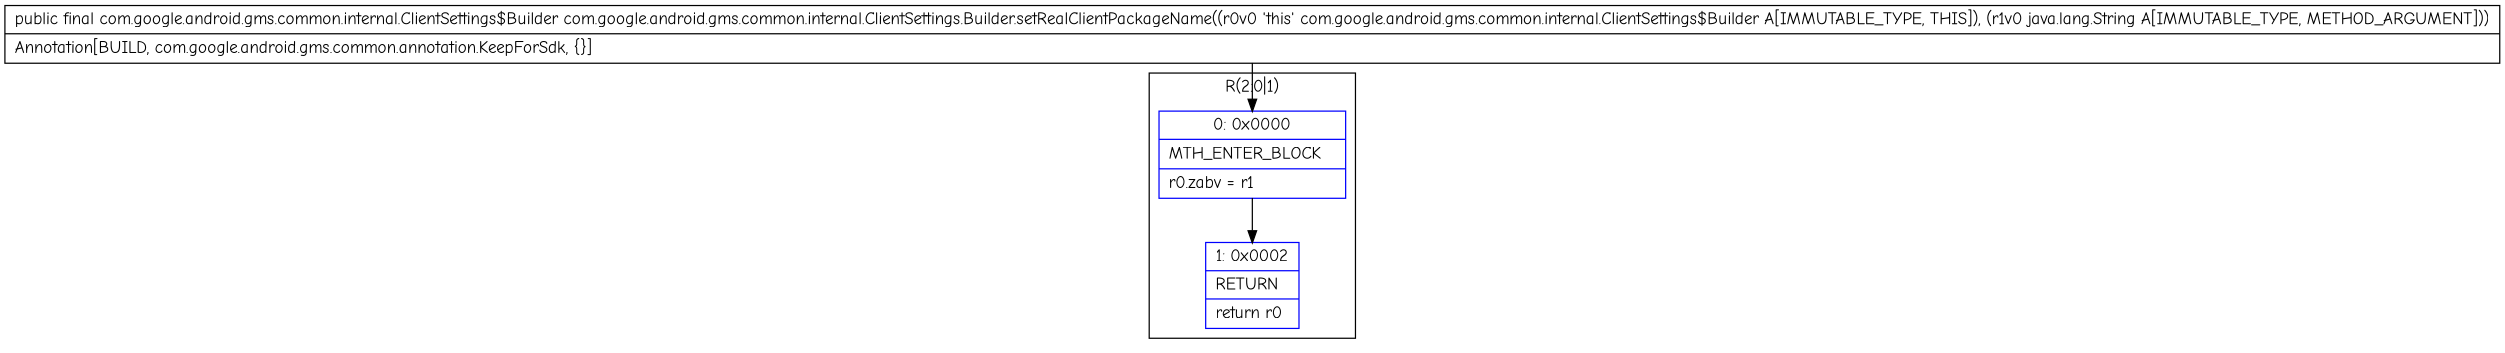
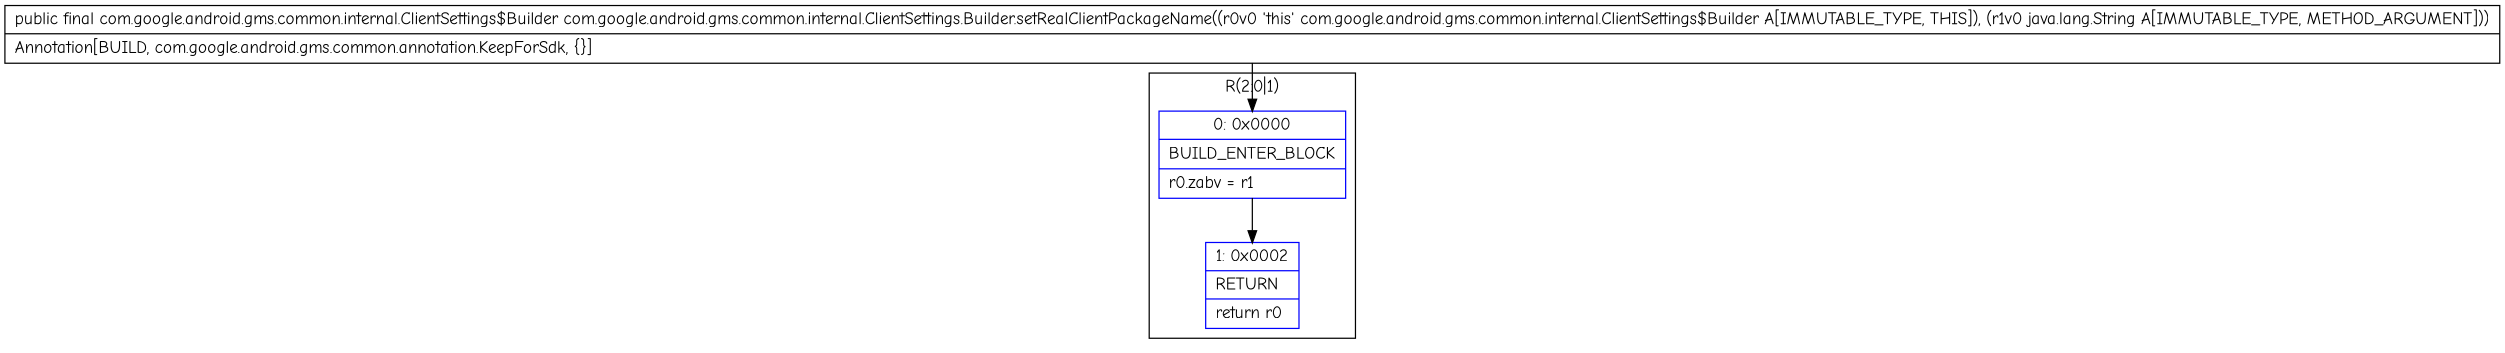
(1245, 153) -> (1252, 153)
